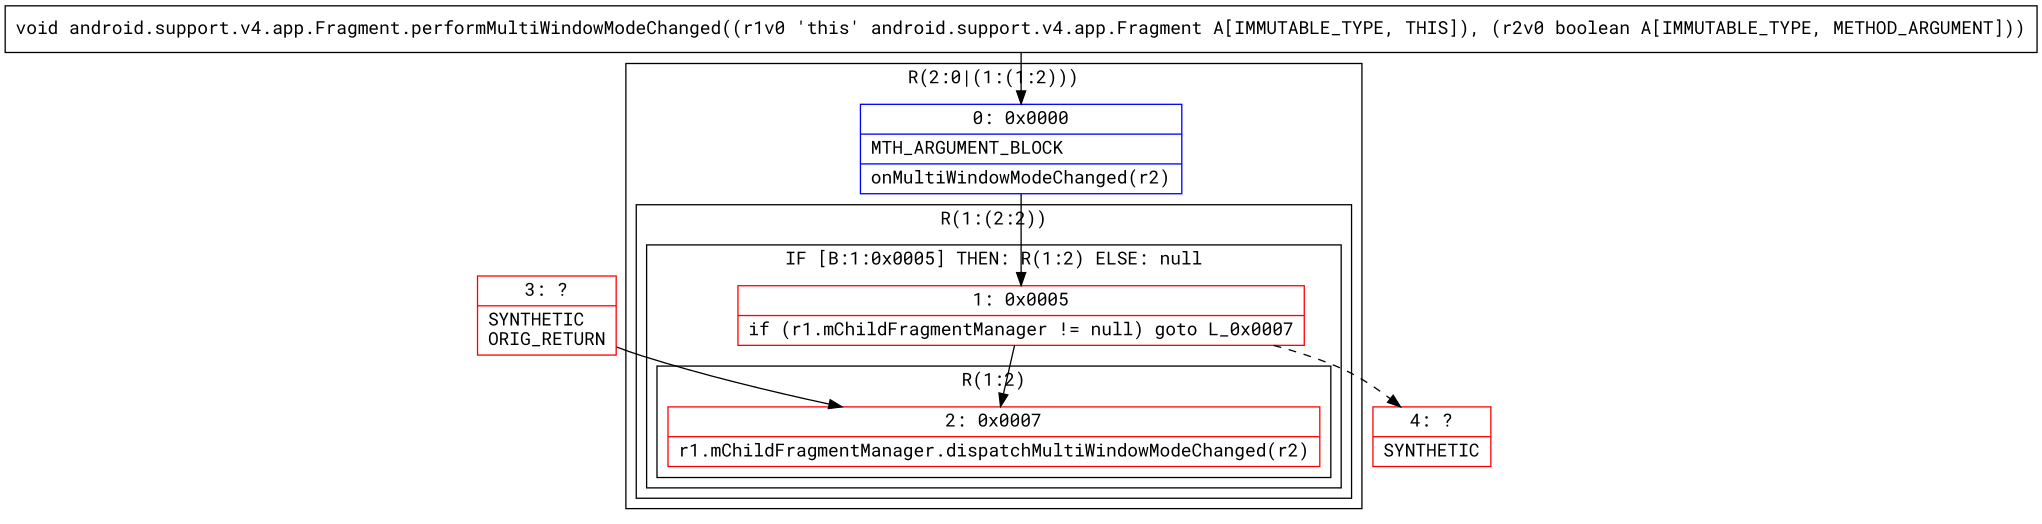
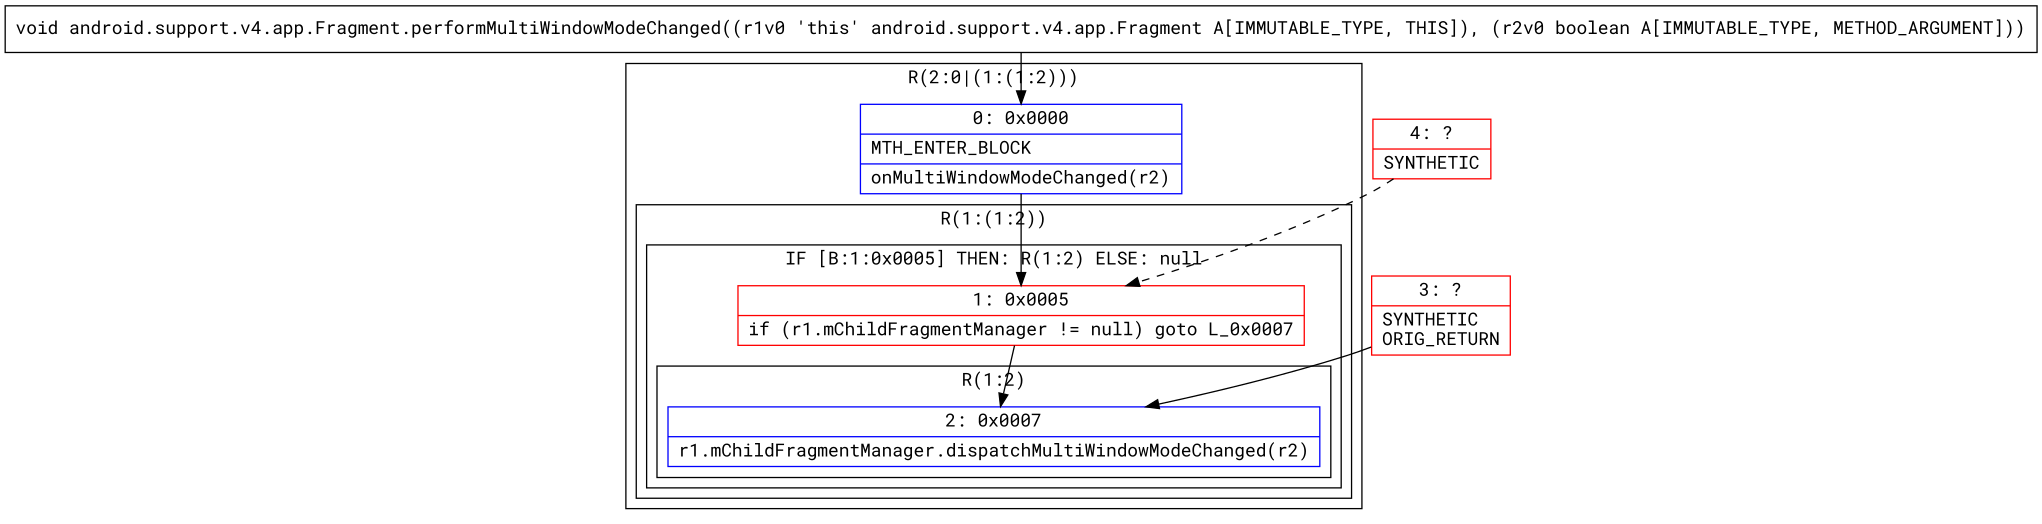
(967, 148) -> (951, 148)
(994, 220) -> (994, 220)
(1314, 358) -> (1275, 235)
(994, 437) -> (994, 437)
